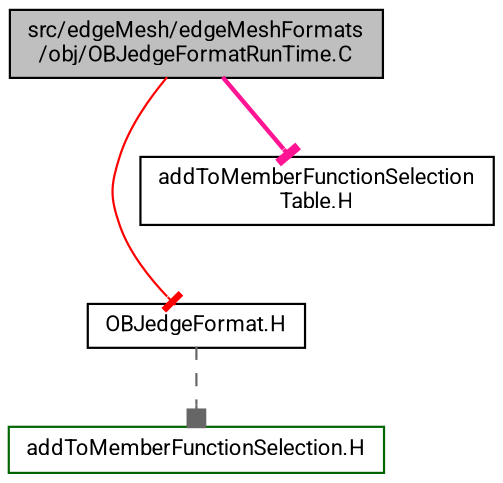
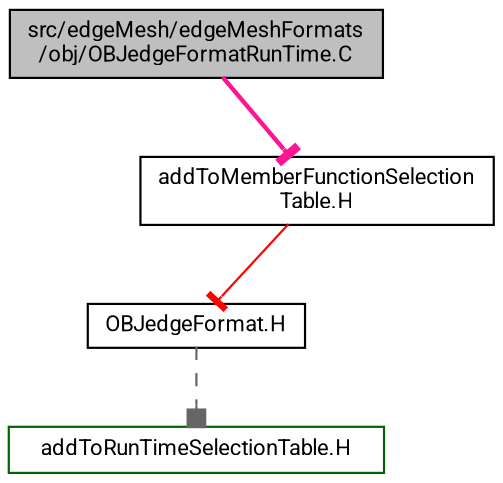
(113, 188) -> (255, 260)
(196, 450) -> (196, 450)
